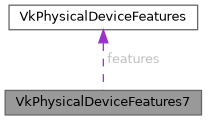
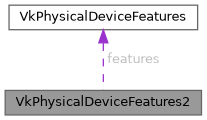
(103, 103) -> (103, 103)
